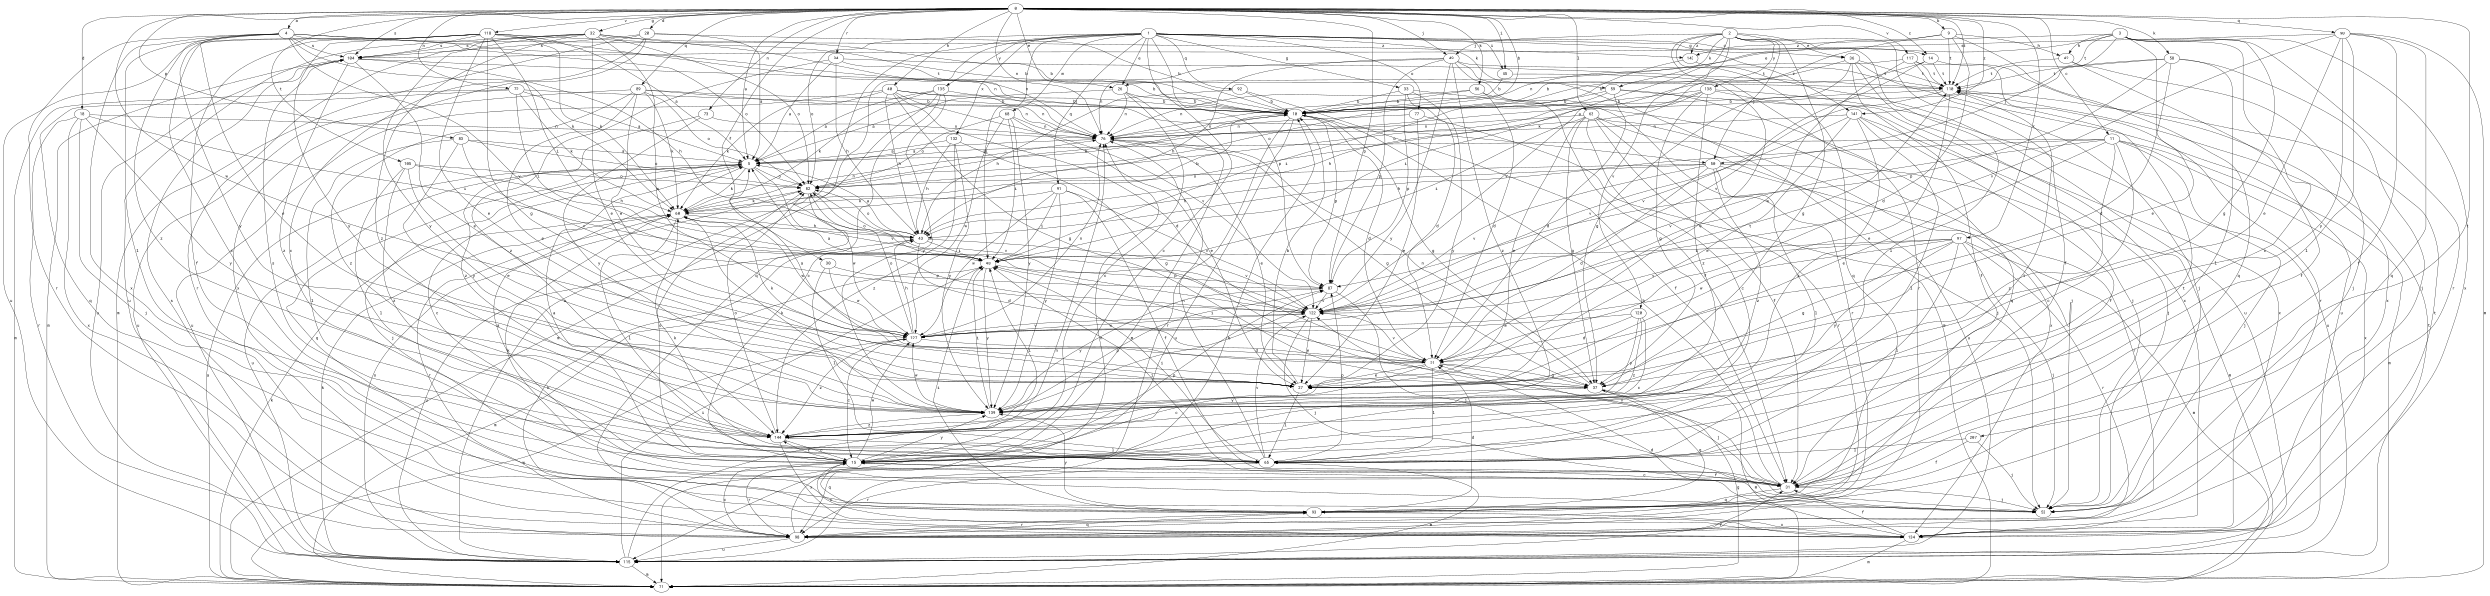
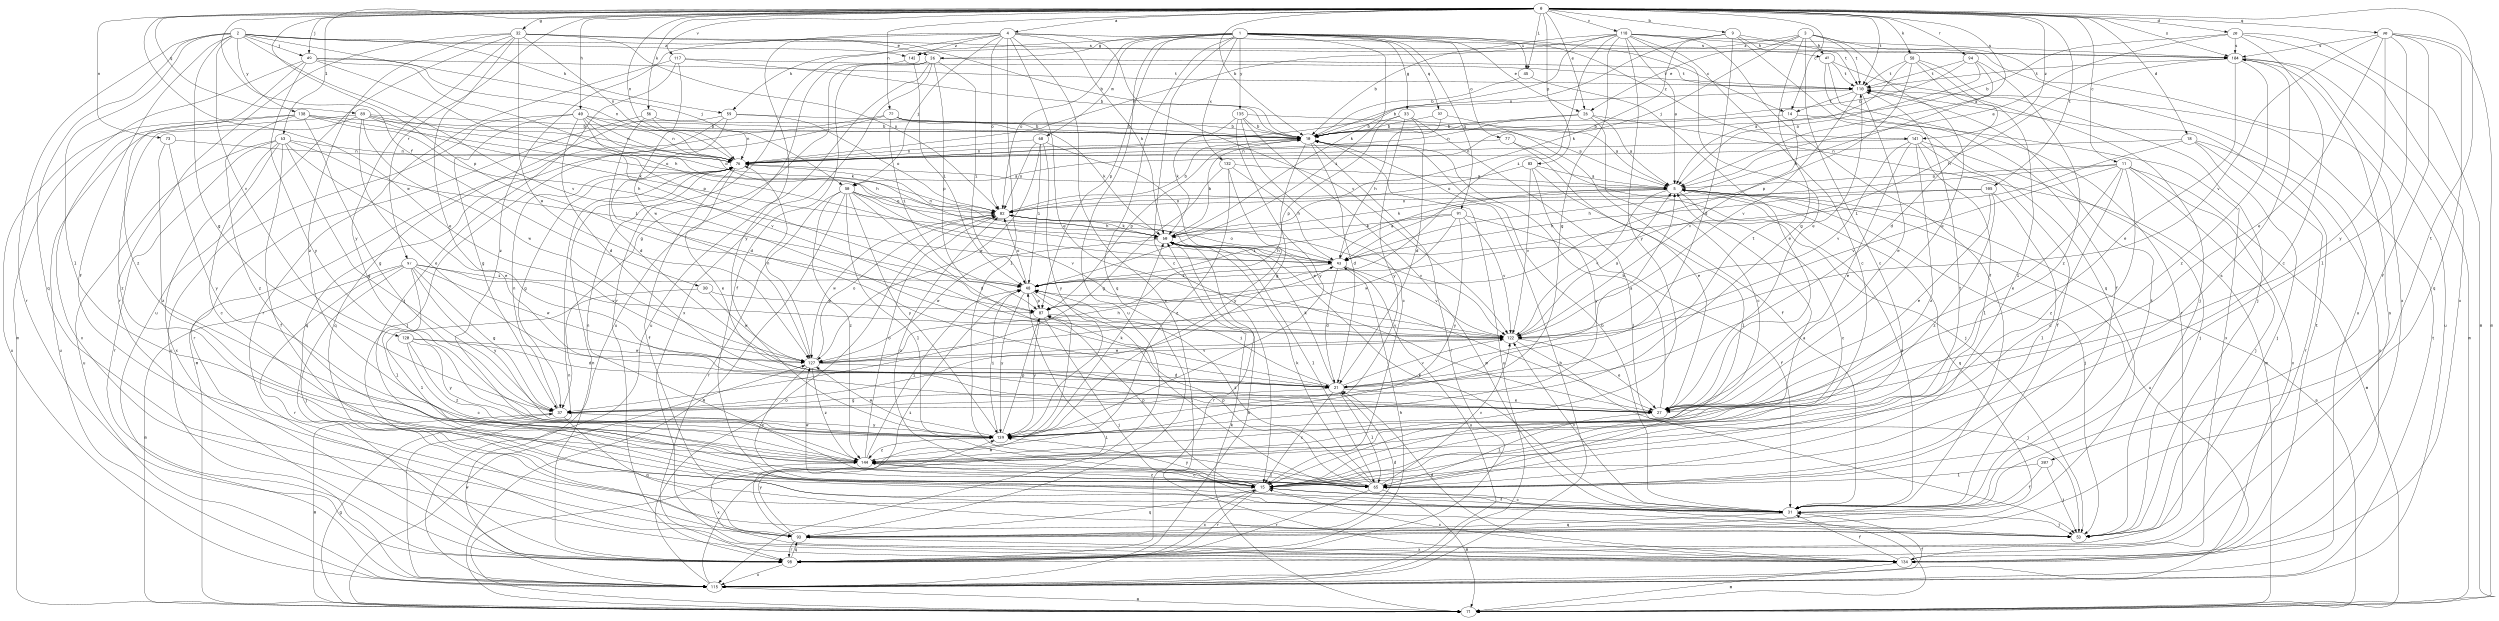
(1938, 73) -> (1826, 101)
none -> (943, 204)
(1661, 233) -> (1070, 491)
(499, 343) -> (905, 315)
(1736, 457) -> none
(1906, 527) -> (2084, 543)
